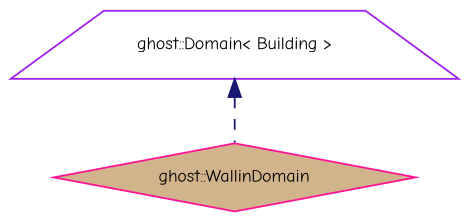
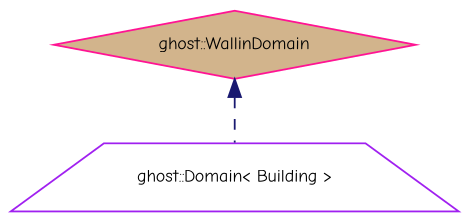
(235, 120) -> (235, 120)
